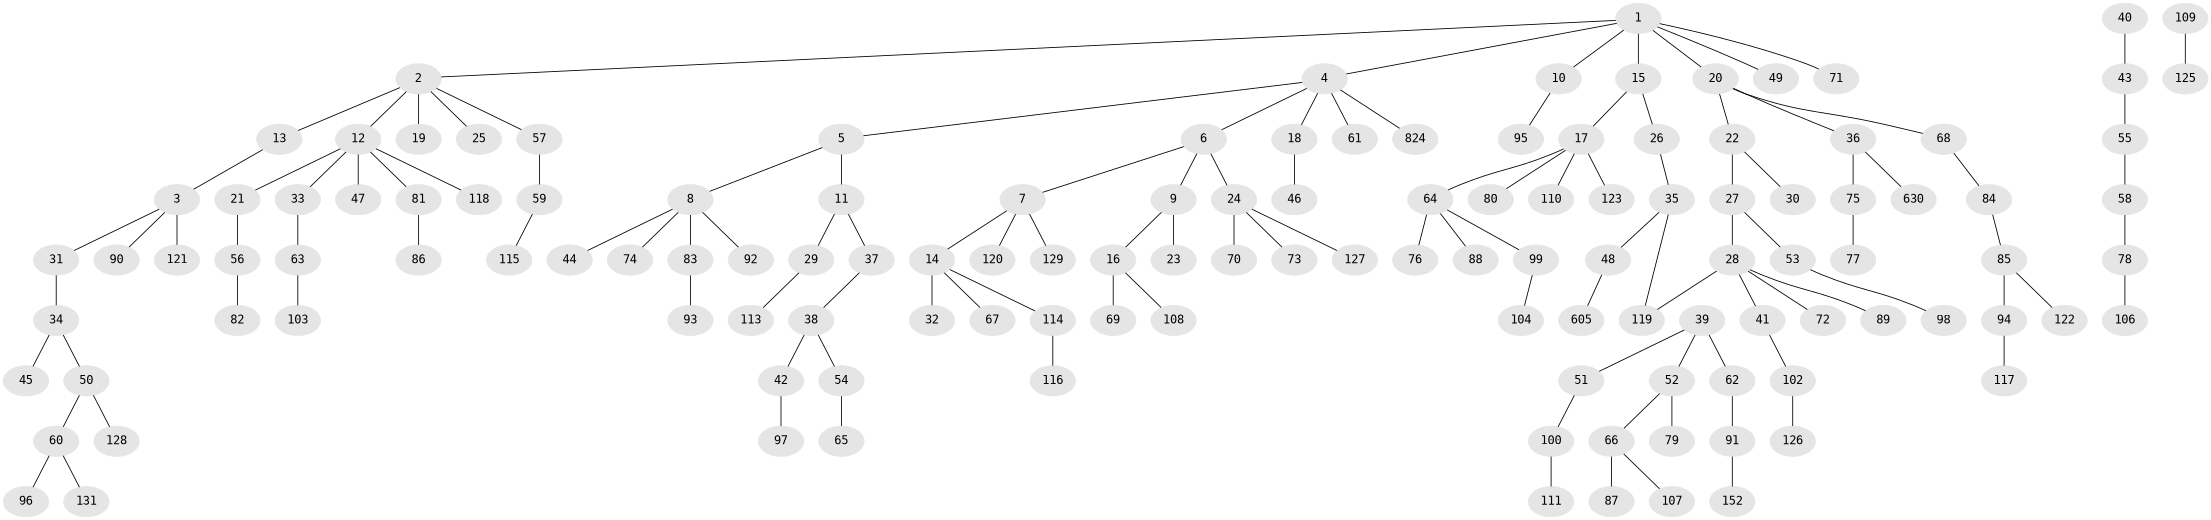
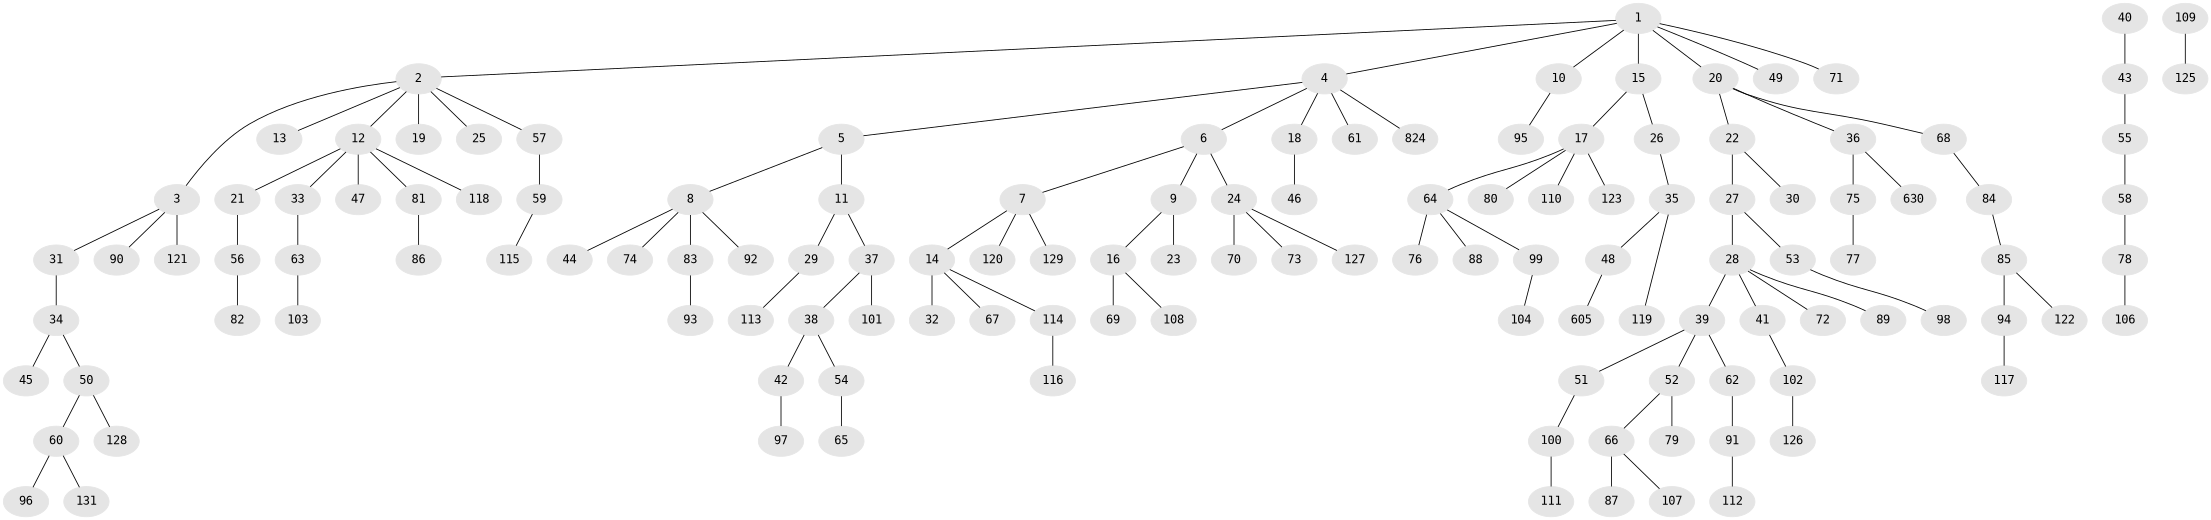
(228, 169) -> (279, 110)
(1687, 290) -> (1717, 290)
none -> (872, 320)
(1732, 502) -> (1732, 502)
